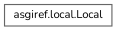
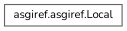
(58, 15) -> (63, 15)
